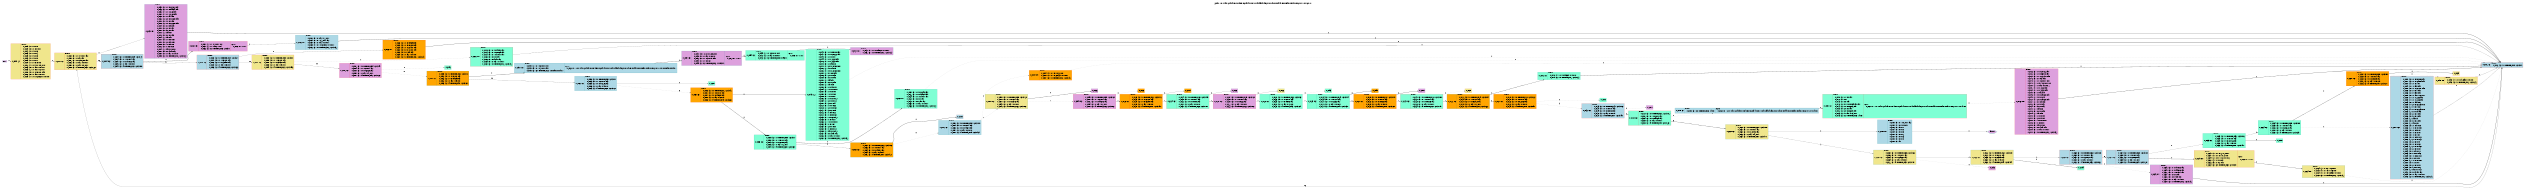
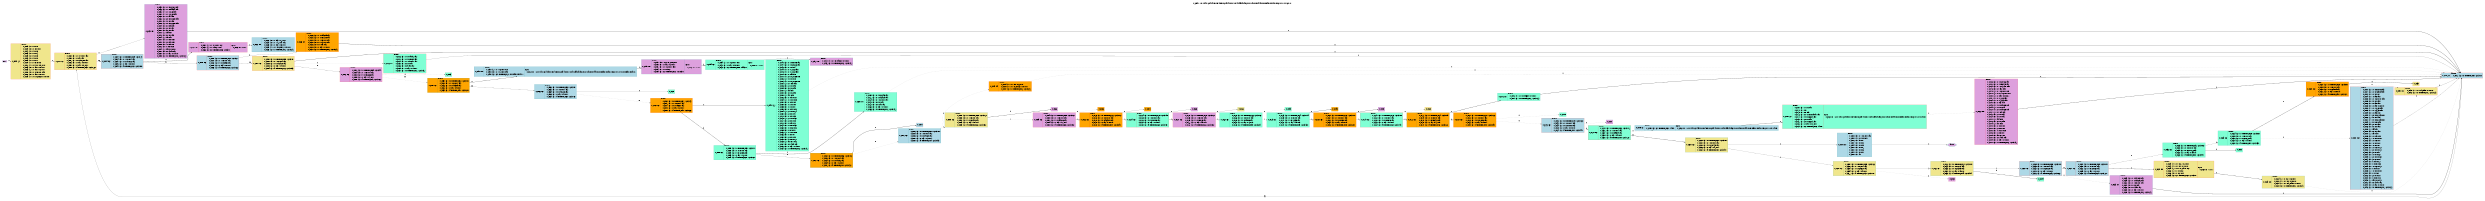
(1423, 39) -> (1380, 53)
